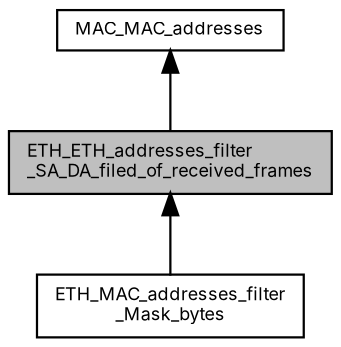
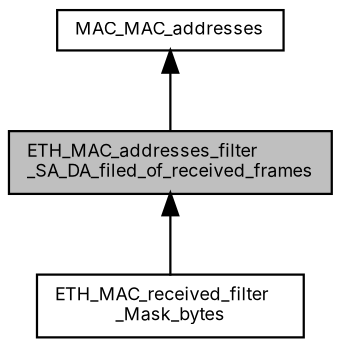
(170, 163) -> (170, 163)
(170, 306) -> (170, 306)
